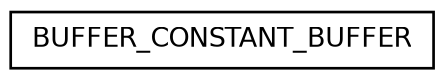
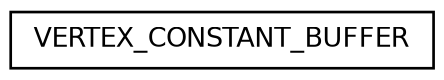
(222, 40) -> (222, 40)
